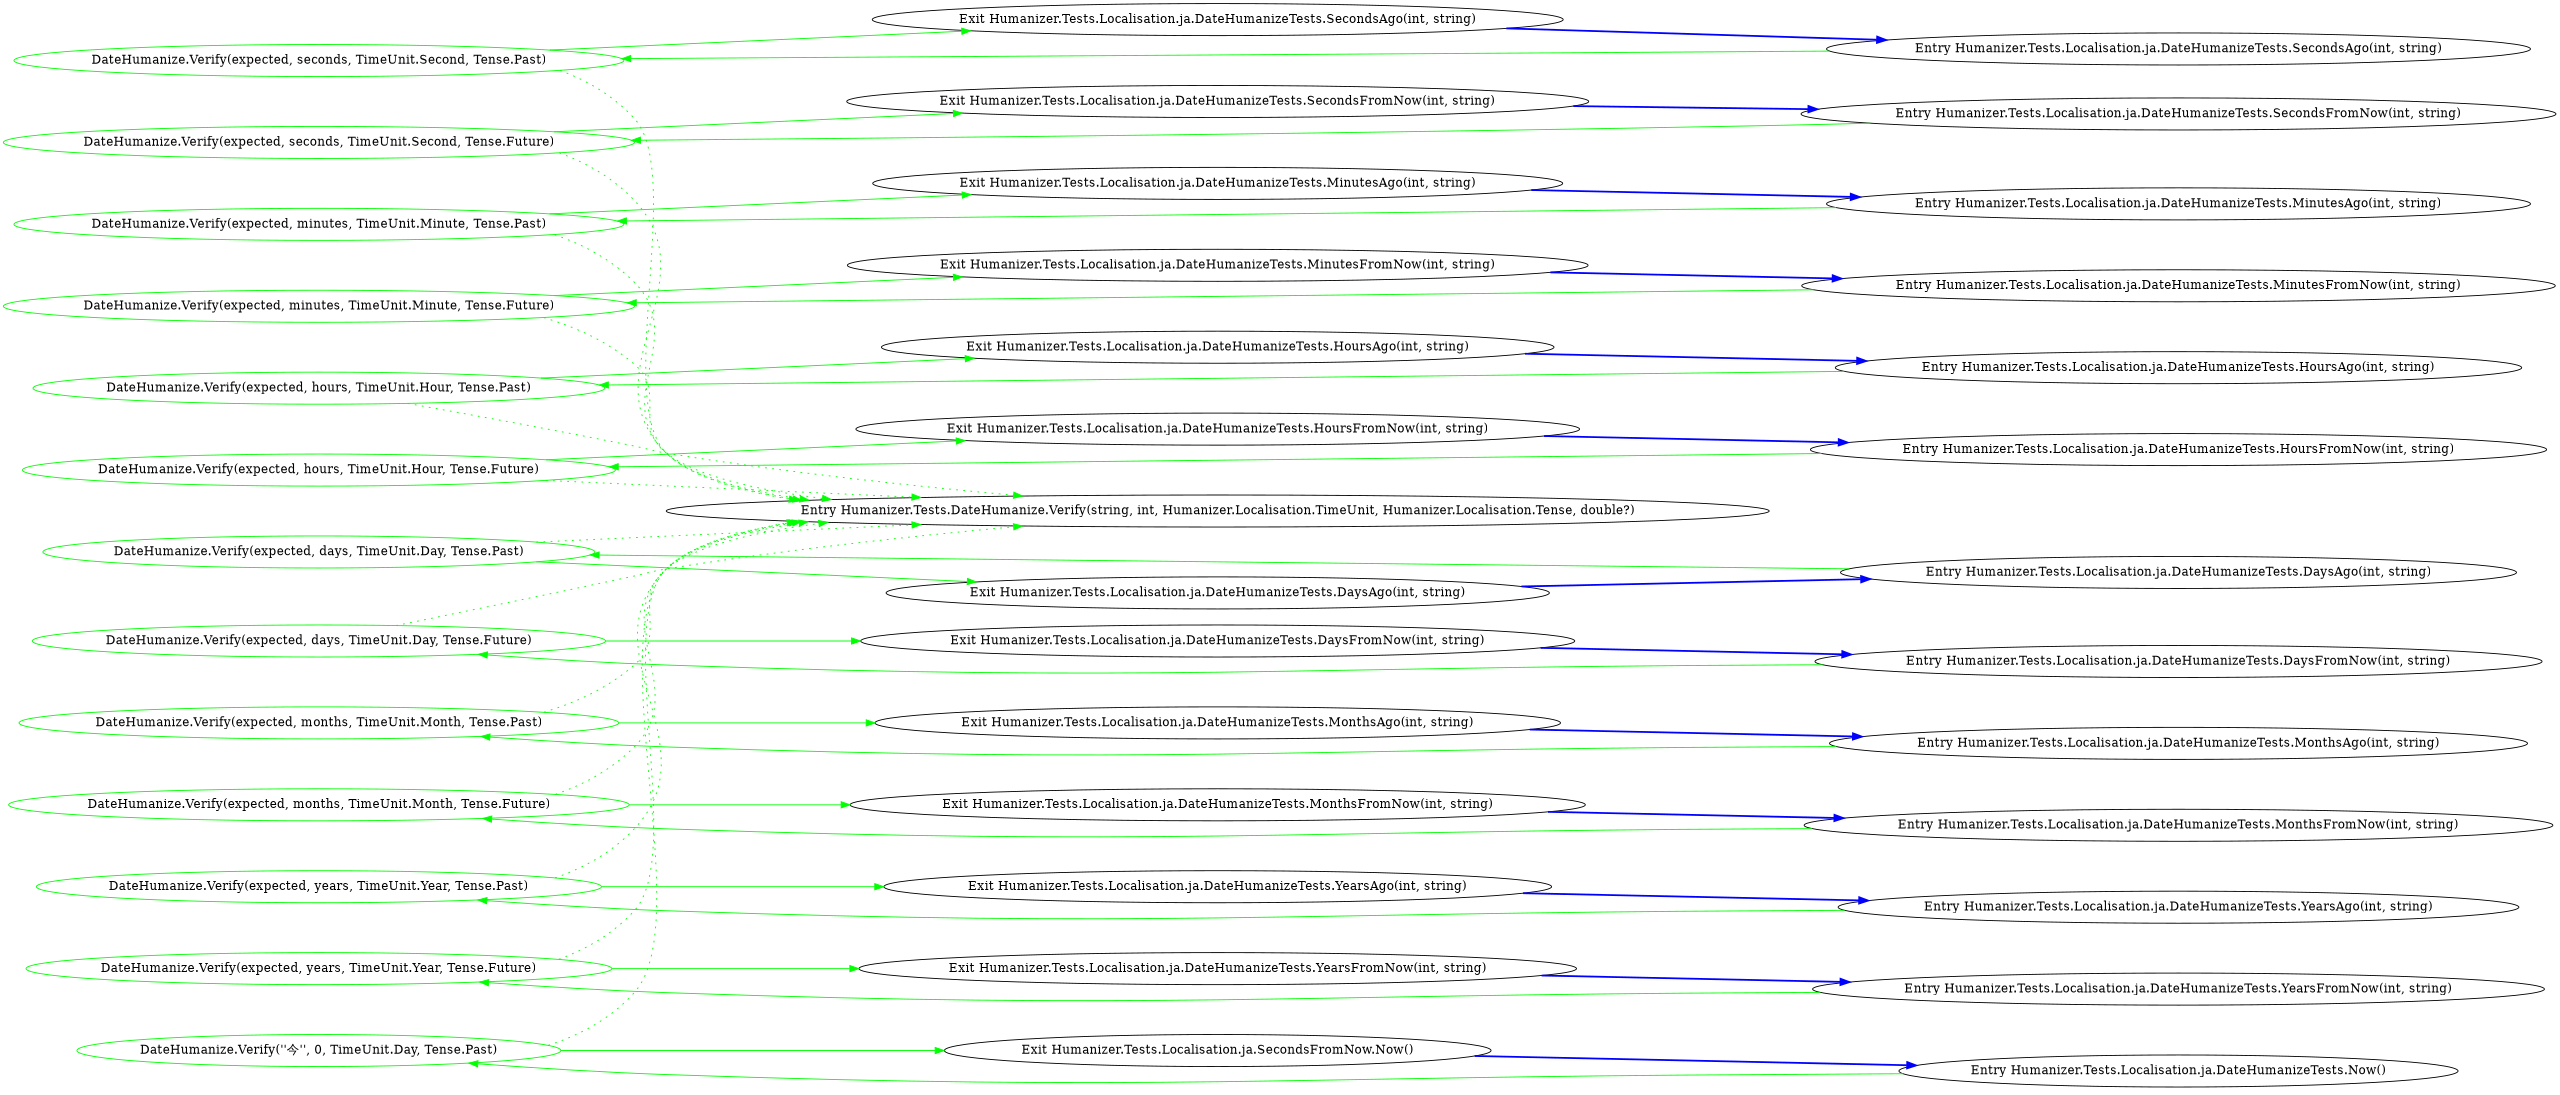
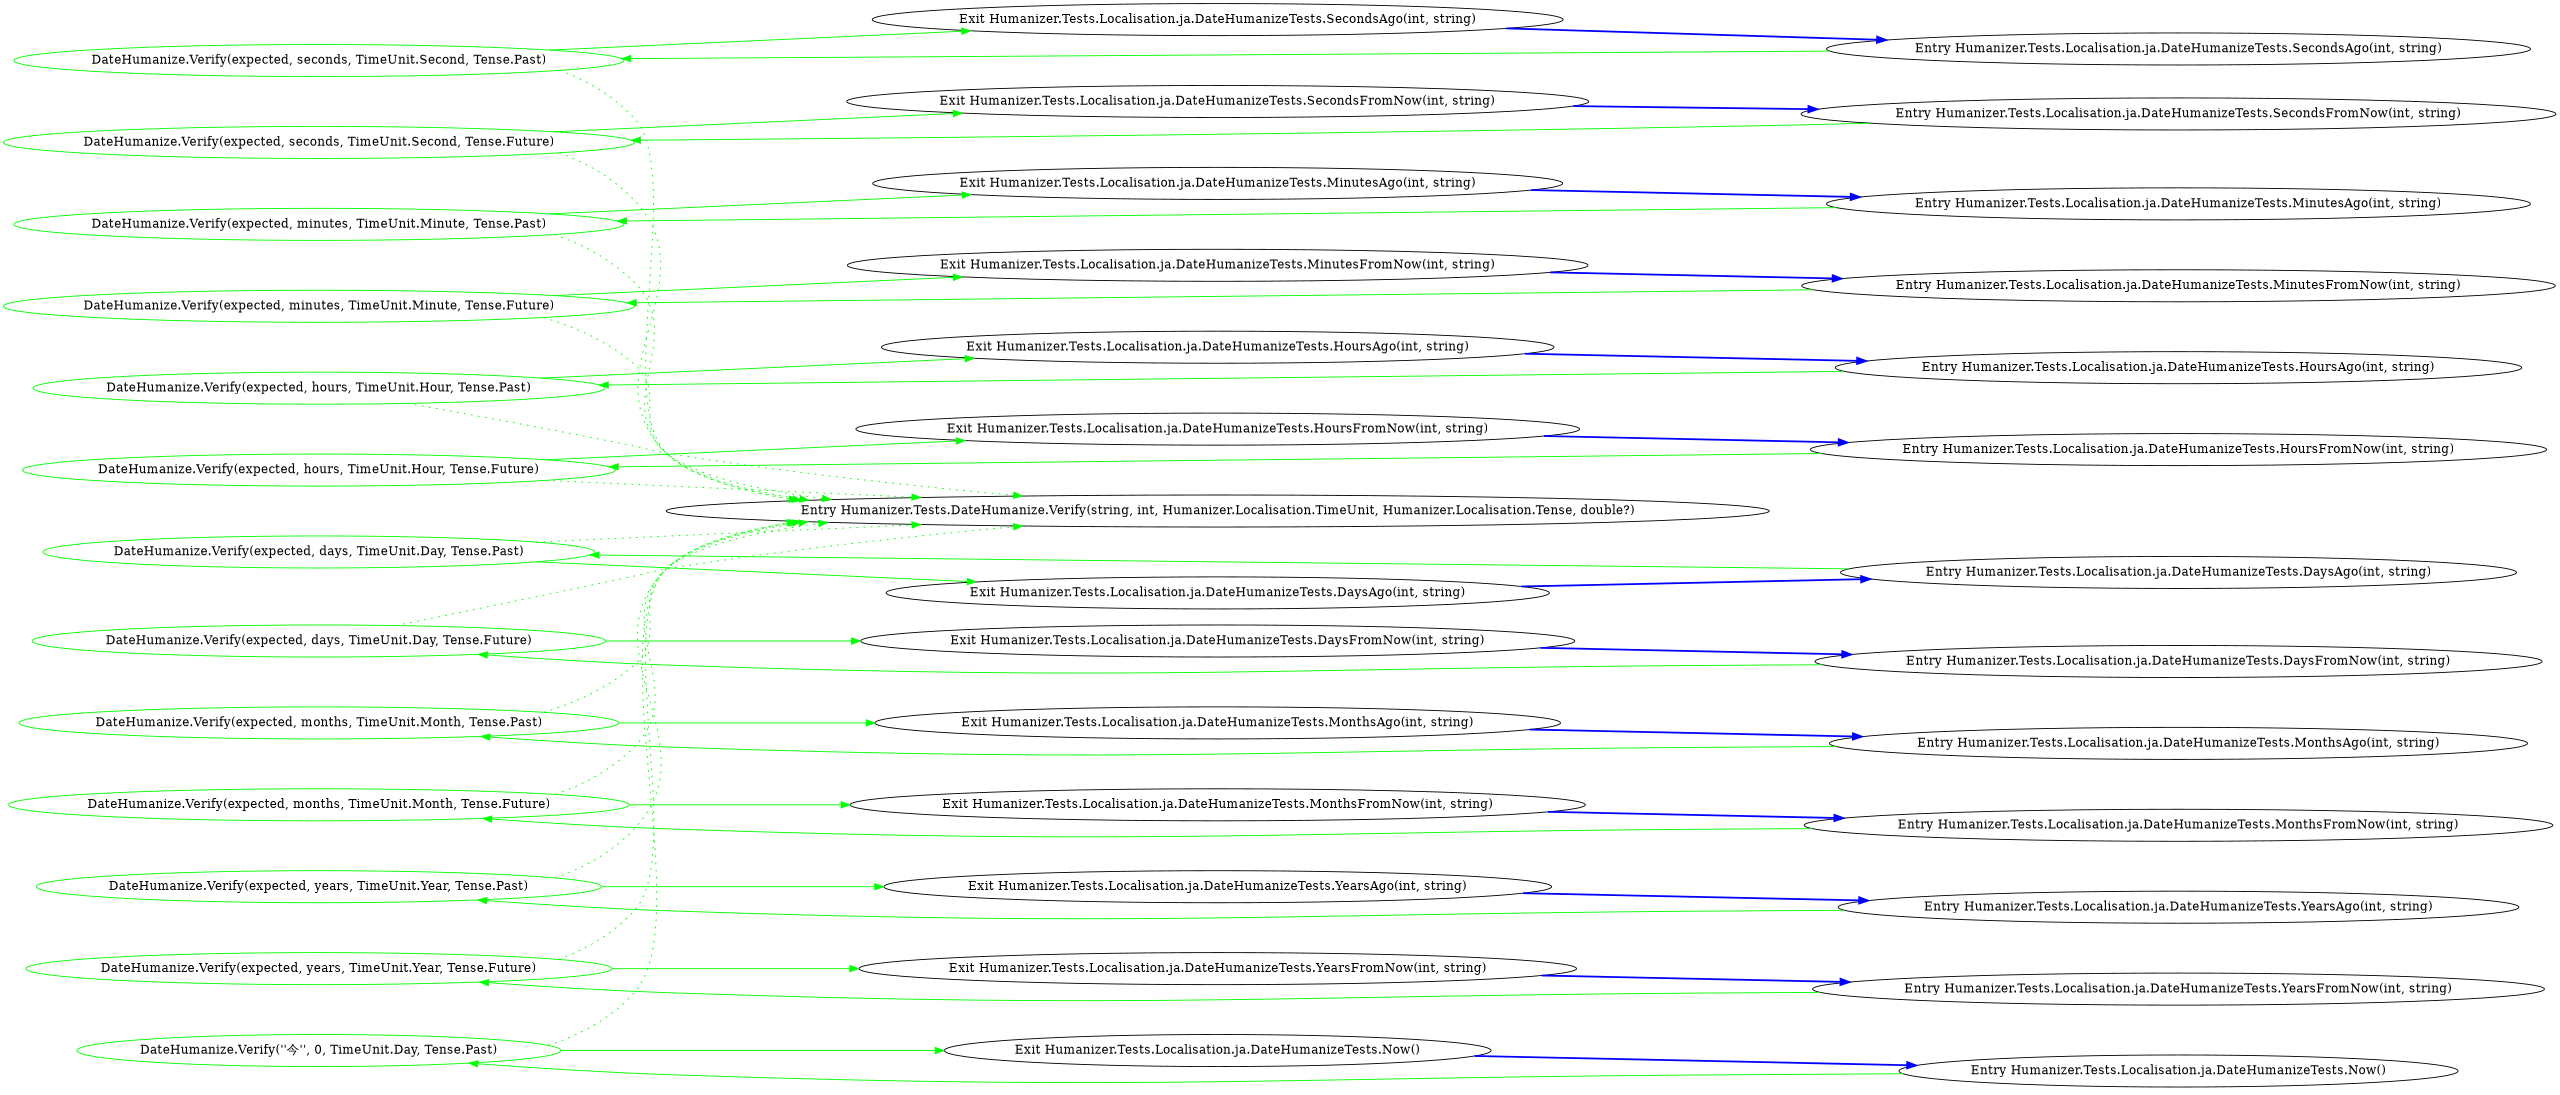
(1218, 1051) -> (1218, 1051)
